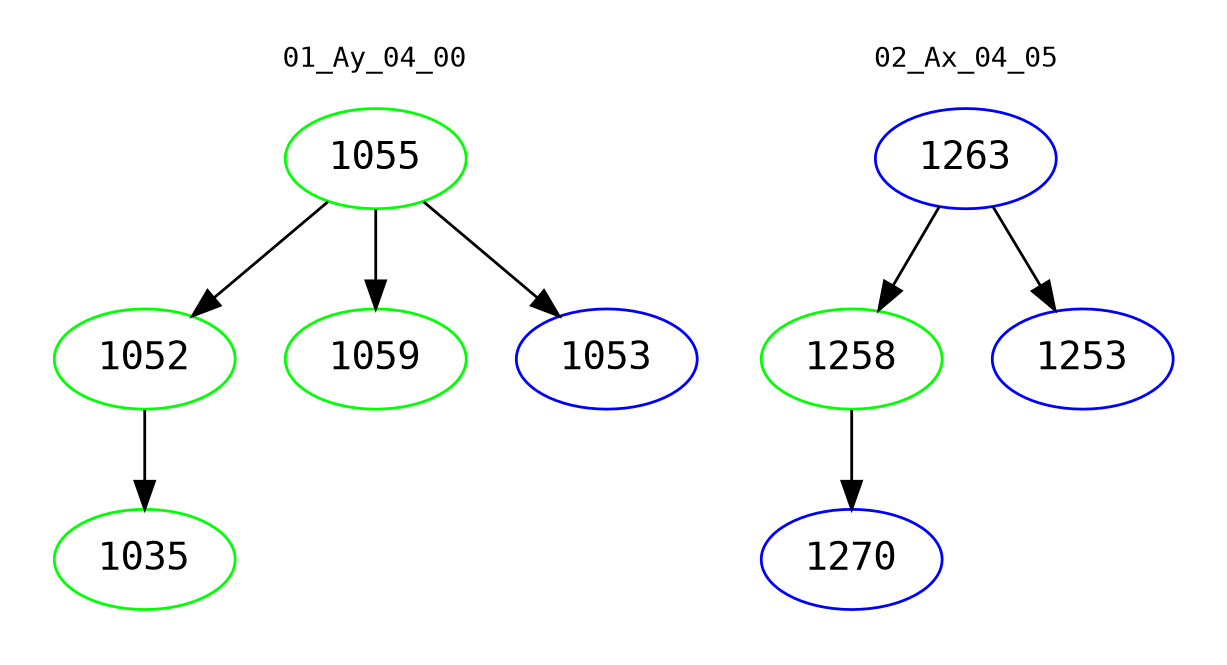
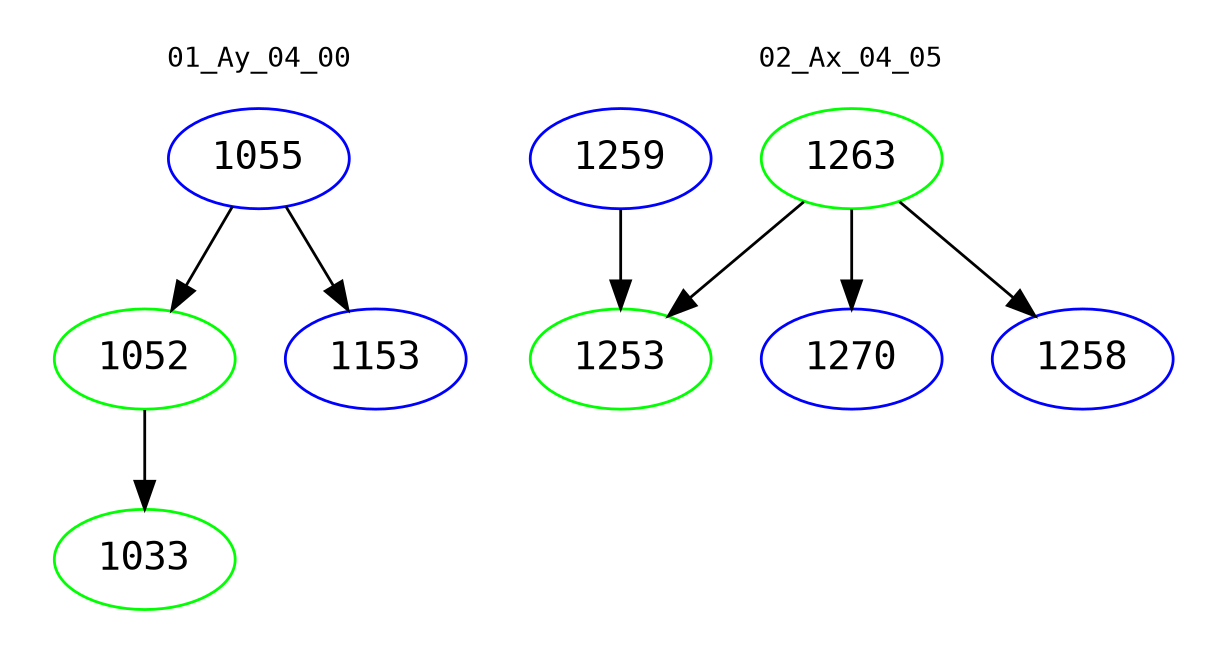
(376, 159) -> (259, 159)
none -> (621, 159)
(966, 159) -> (852, 159)
(376, 359) -> none
(607, 359) -> (376, 359)
(852, 359) -> (1083, 359)
(1083, 359) -> (621, 359)
(852, 446) -> (852, 245)
(145, 559) -> (145, 559)
